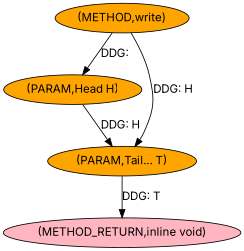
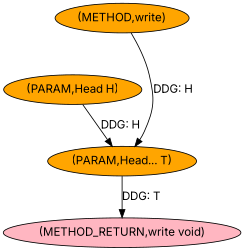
(100, 50) -> none
(122, 161) -> (122, 161)
(122, 233) -> (122, 233)
